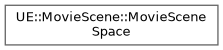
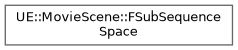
(112, 25) -> (119, 25)
